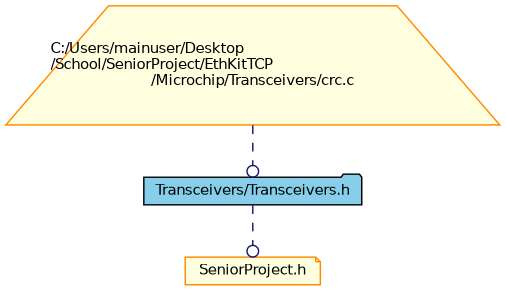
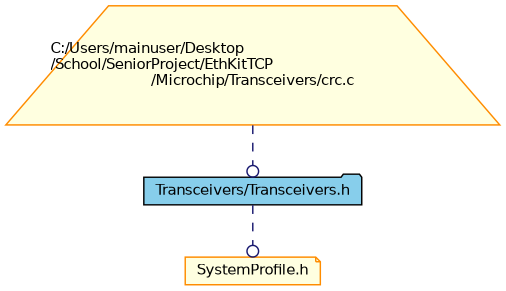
(253, 271) -> (253, 271)
